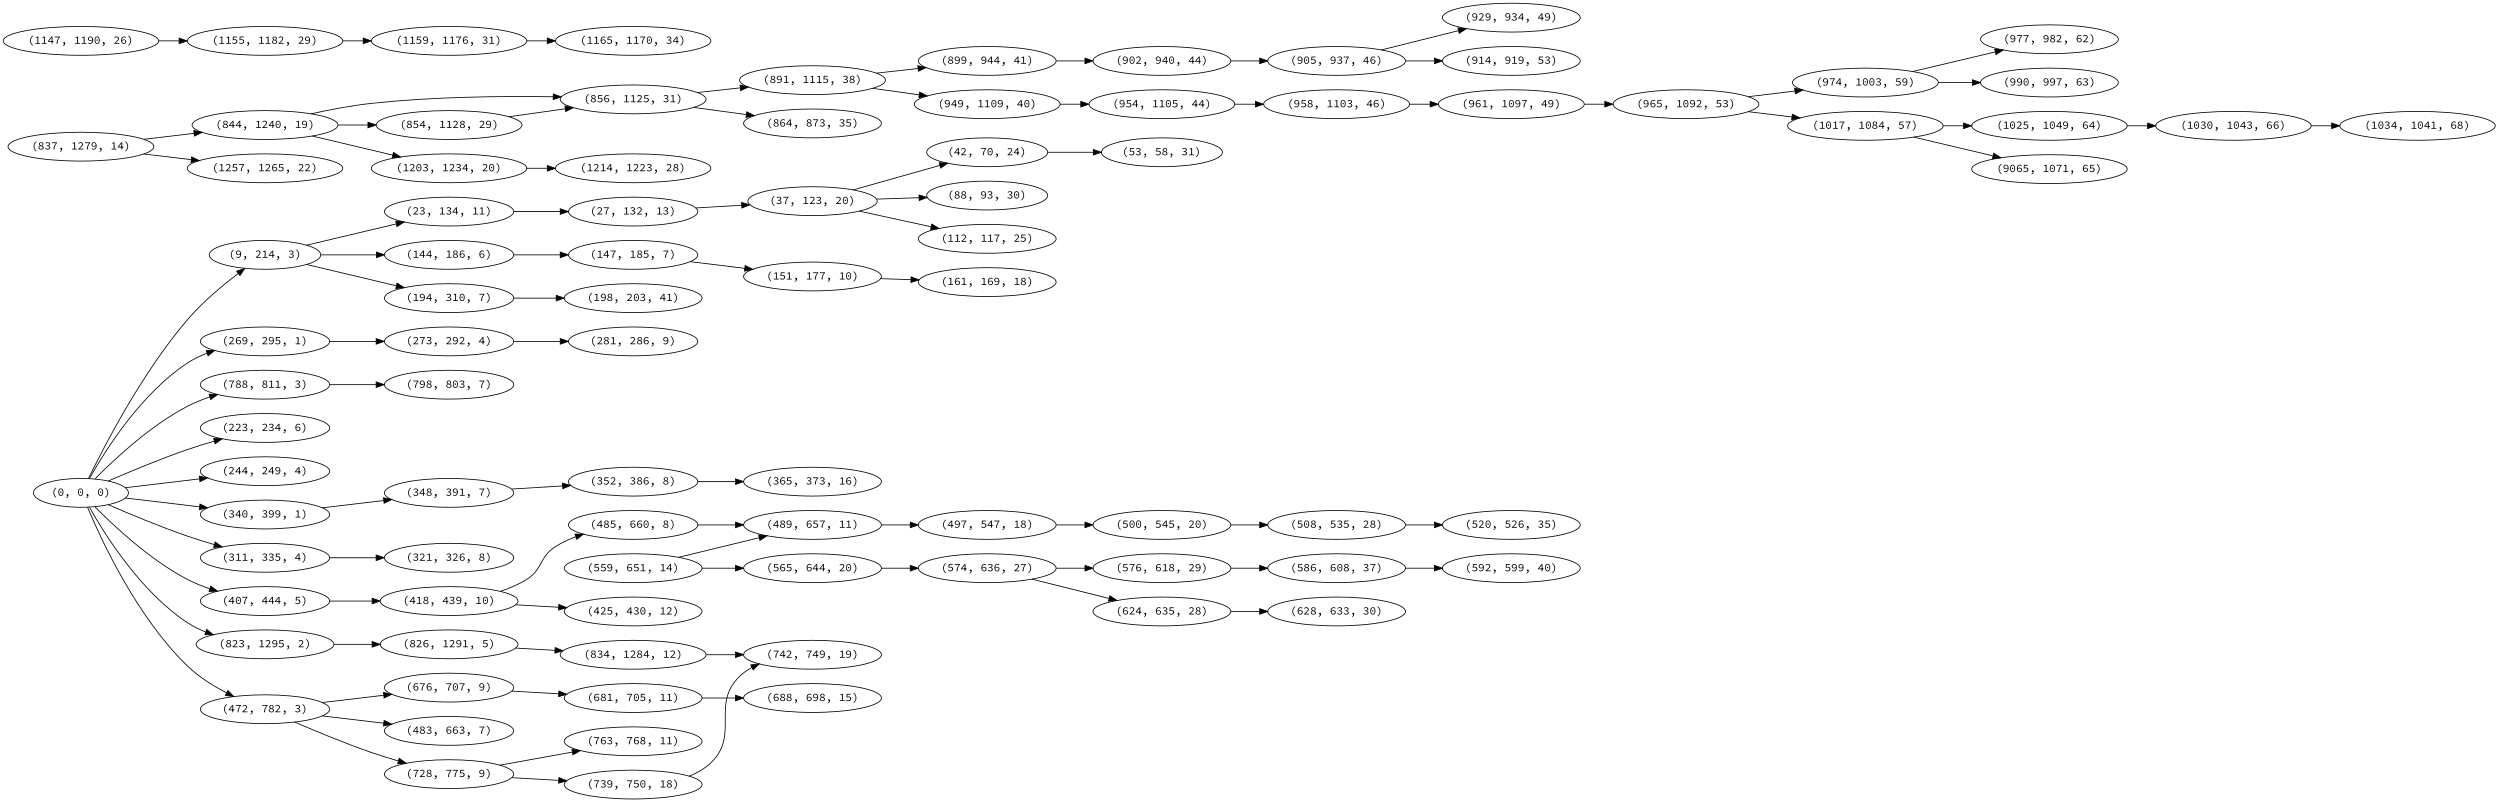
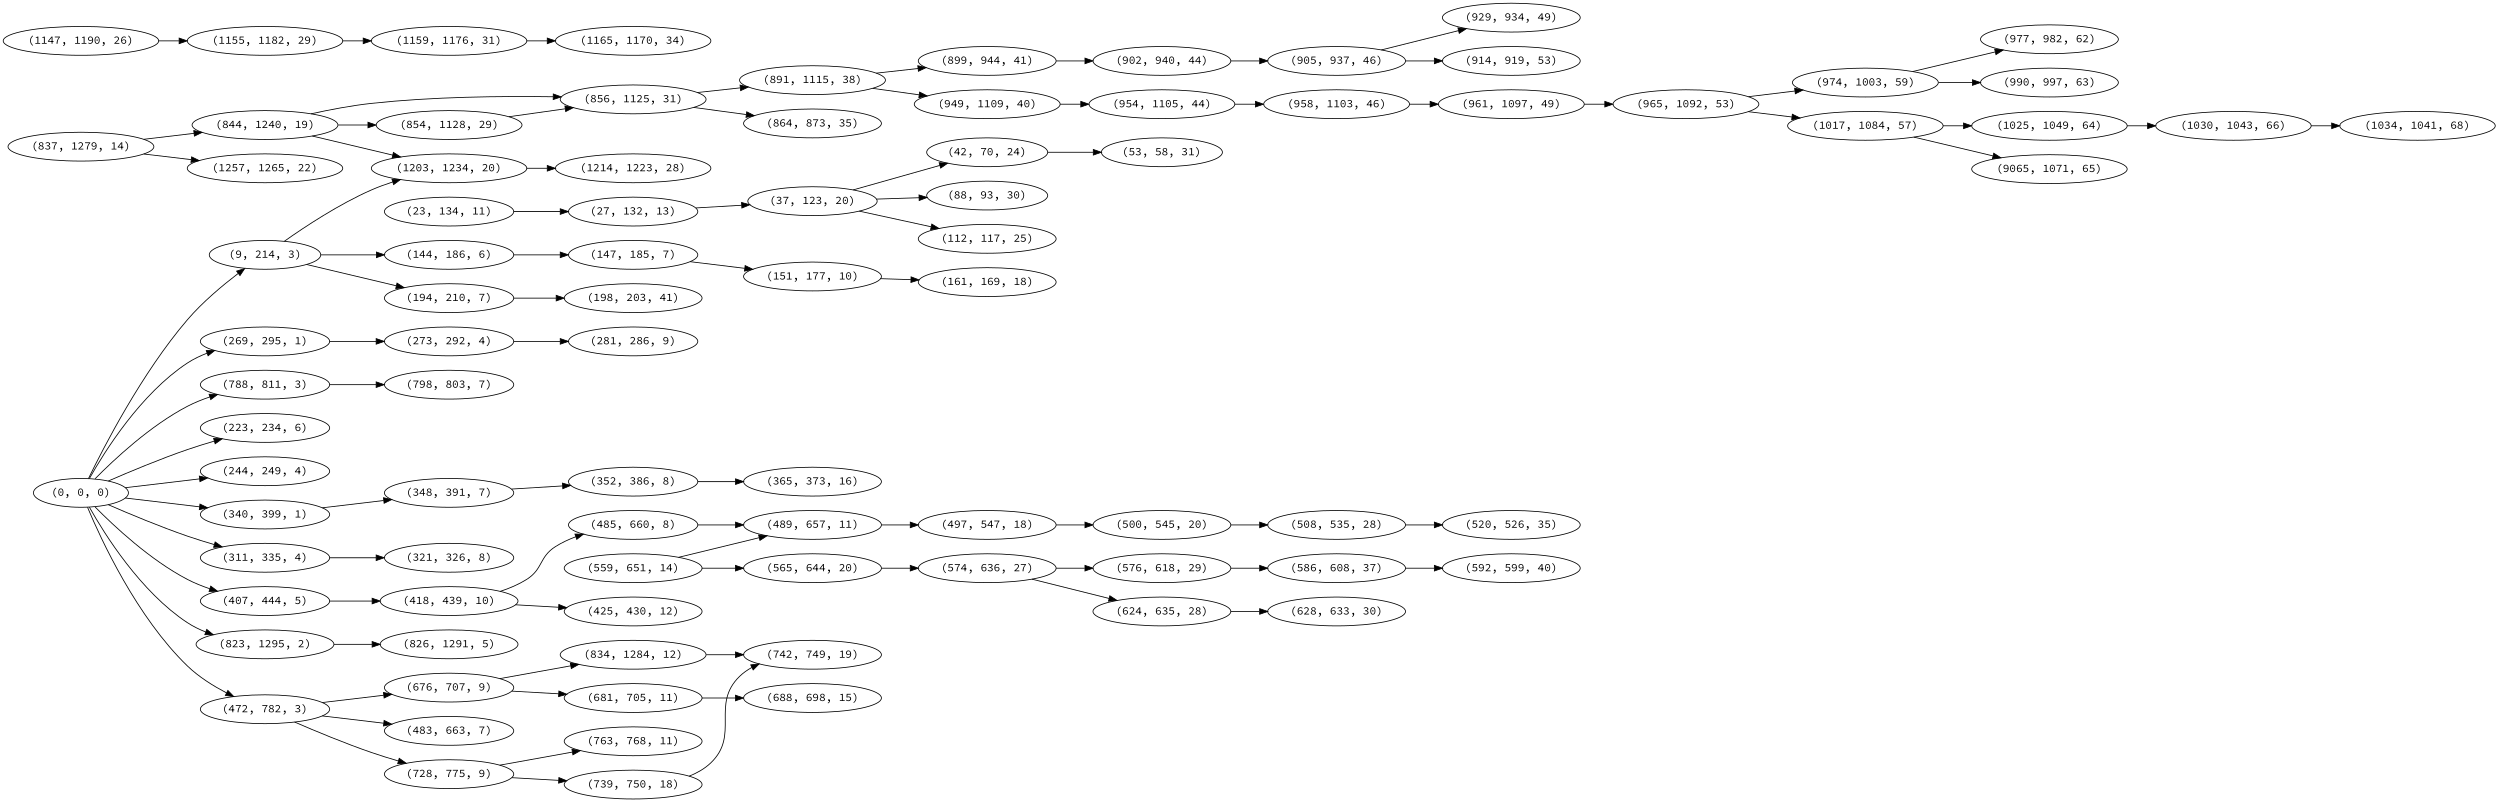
(351, 235) -> (336, 208)
(449, 298) -> (449, 298)
(535, 649) -> (535, 672)
